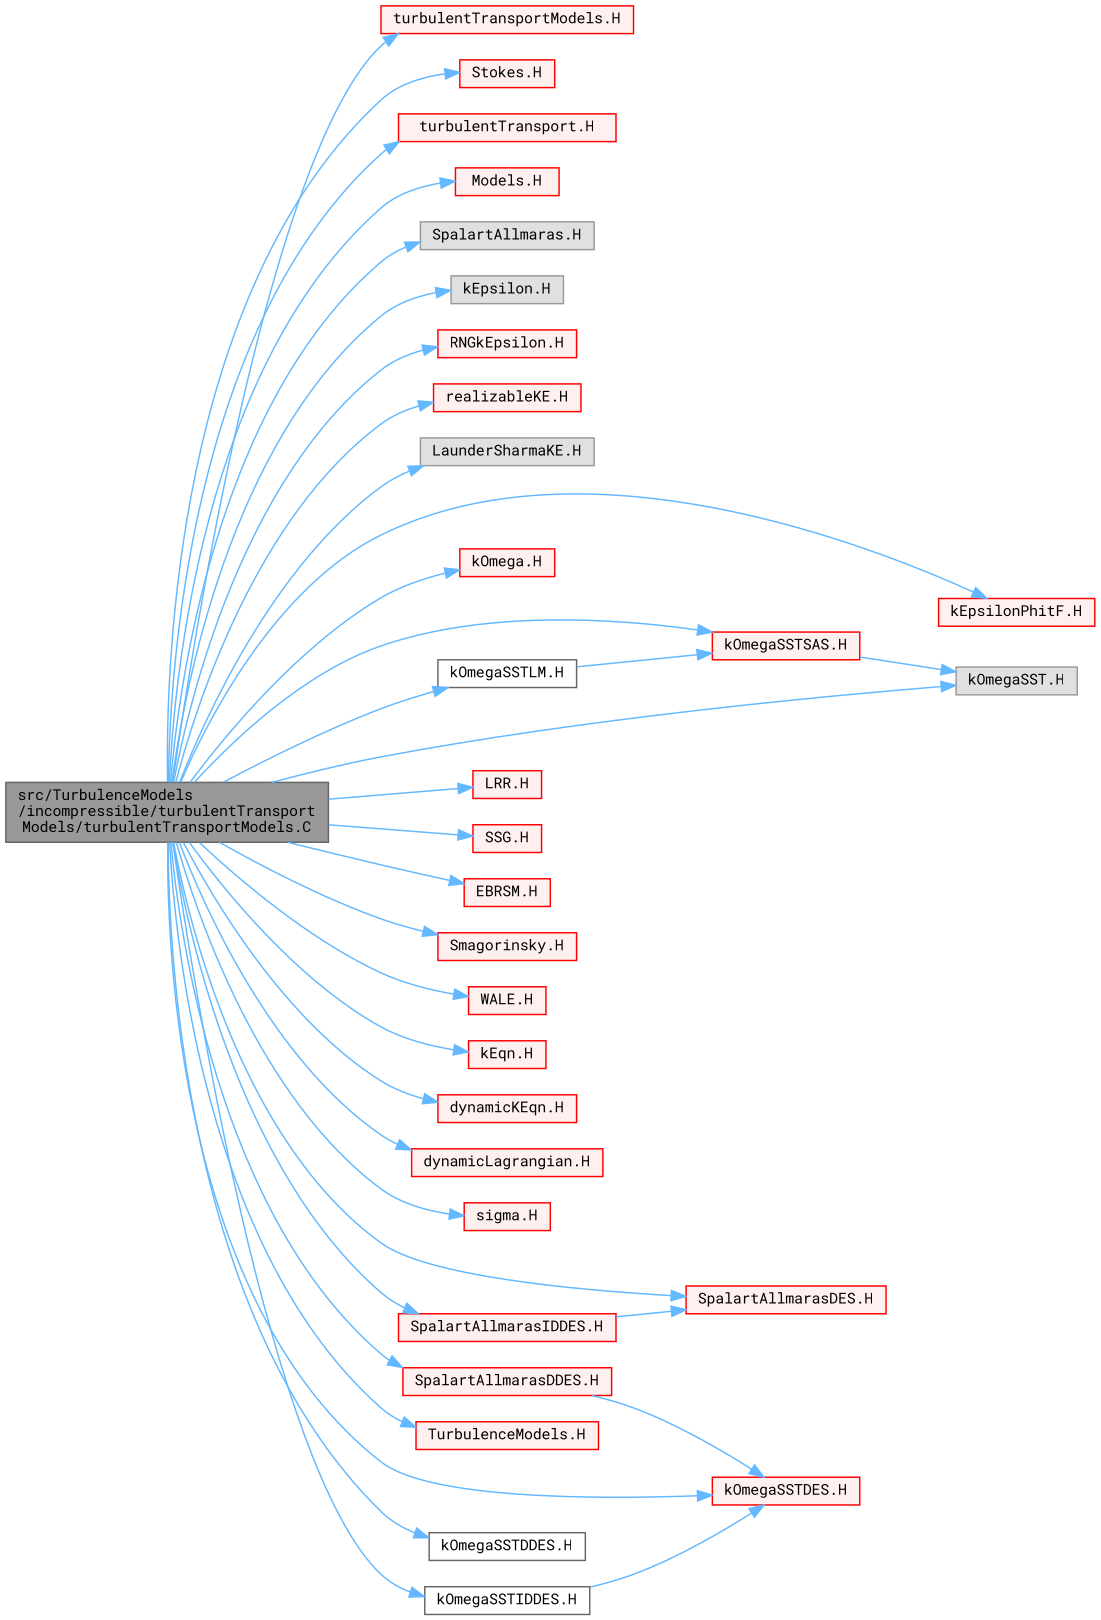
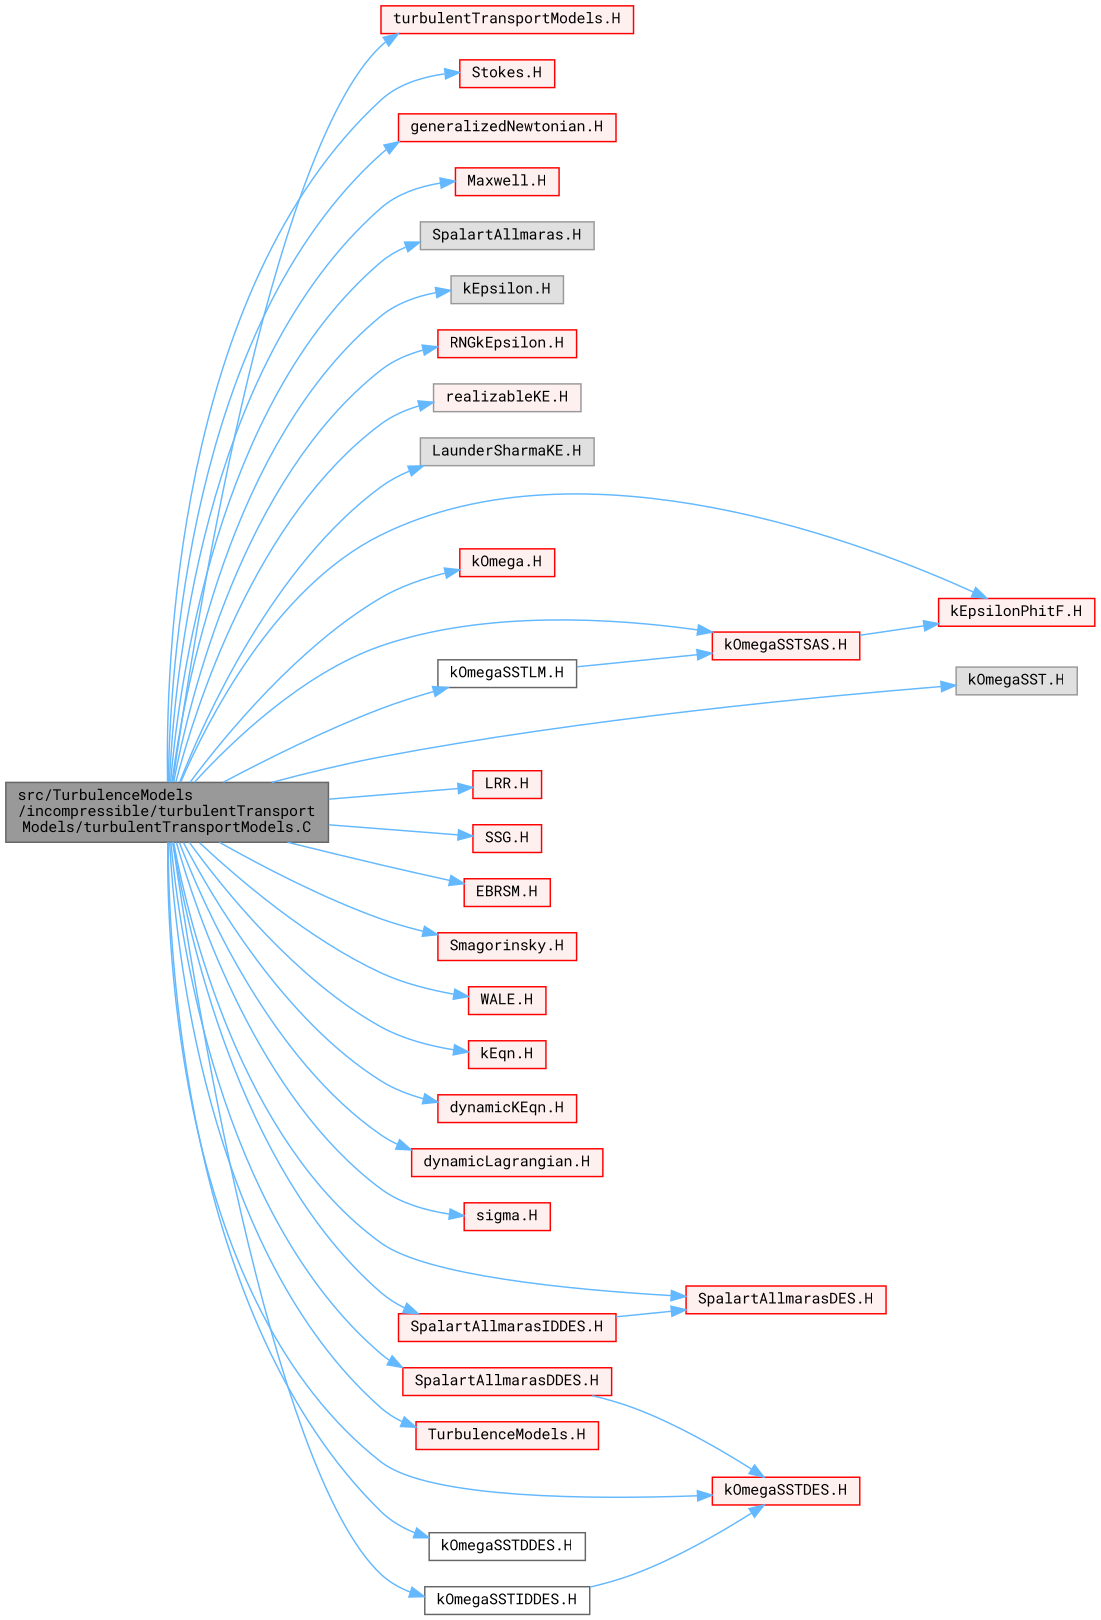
(507, 128) -> (507, 128)
(507, 182) -> (507, 182)
(507, 398) -> (507, 398)
(901, 663) -> (892, 631)
